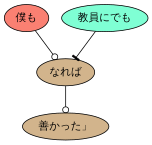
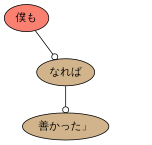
(105, 18) -> none
